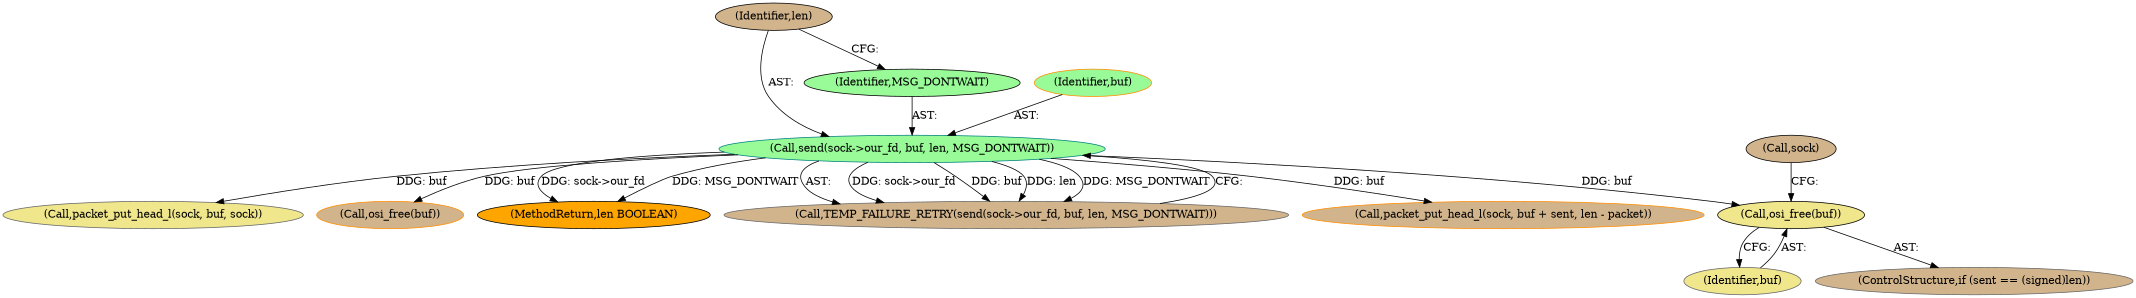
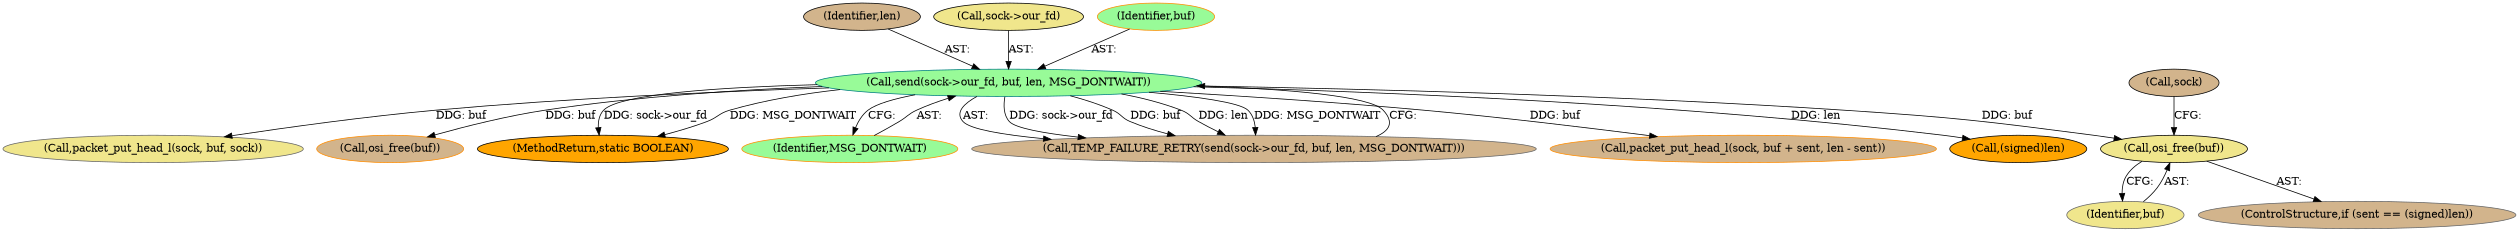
none -> (1009, 17)
(838, 48) -> (880, 104)
(912, 83) -> (850, 149)
none -> (2018, 149)
(594, 215) -> (603, 149)
(1503, 215) -> (1743, 149)
